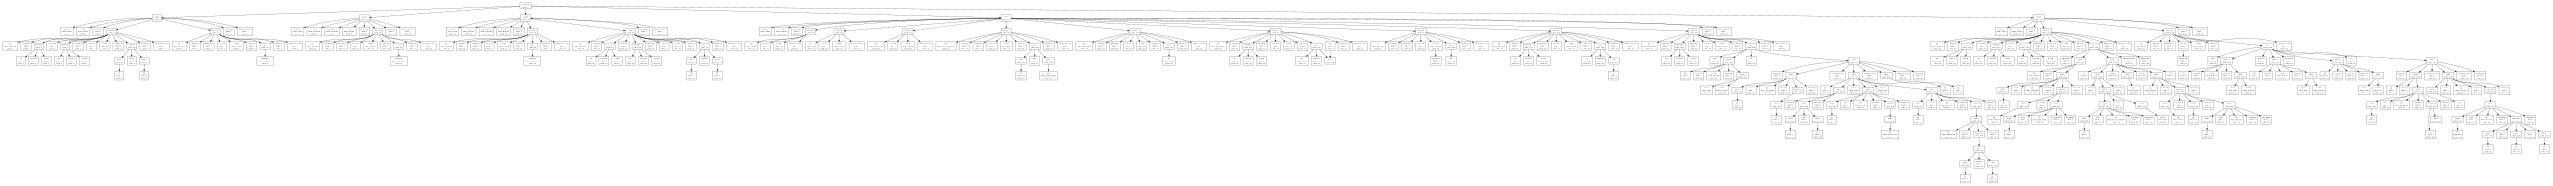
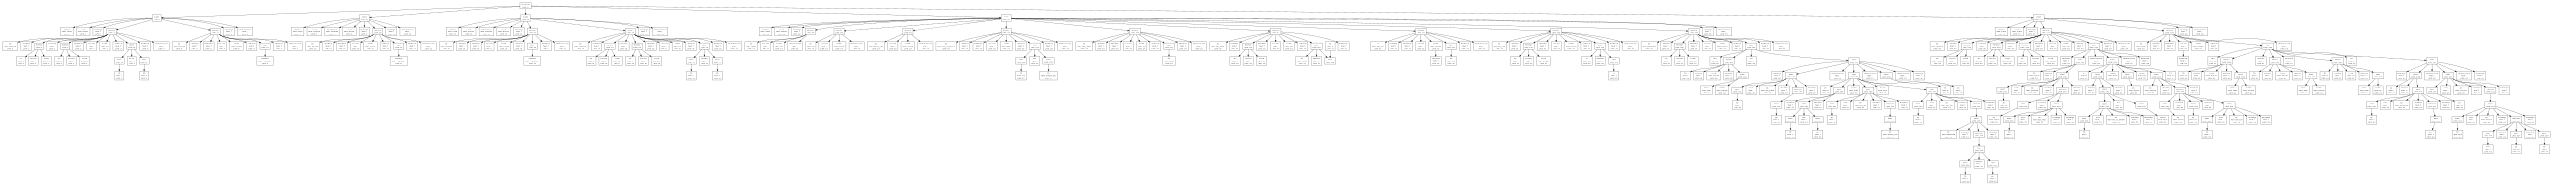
(620, 23) -> (591, 21)
(1360, 46) -> none
none -> (2096, 61)
(2429, 118) -> (2434, 126)
